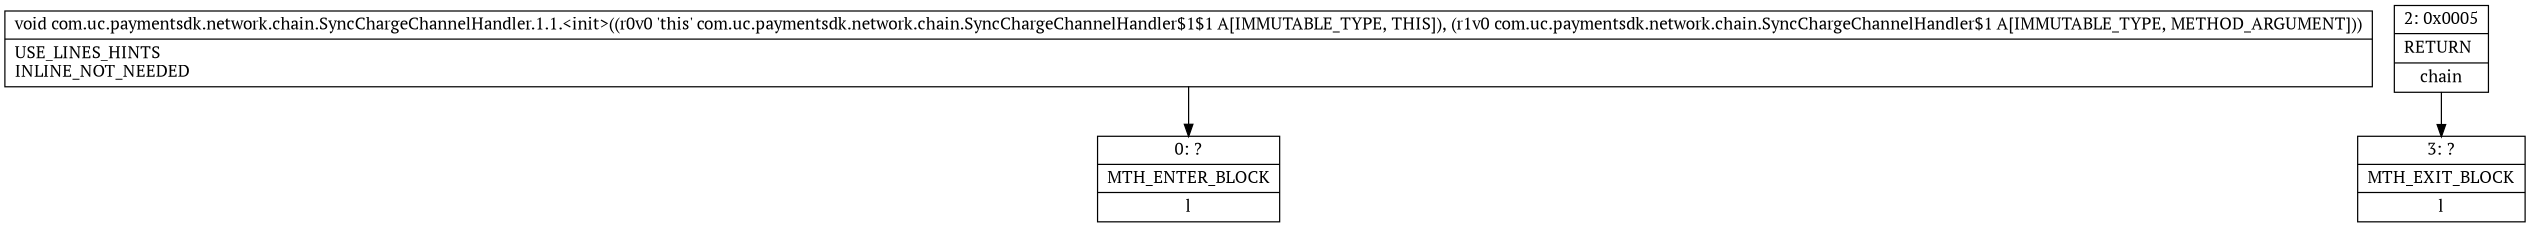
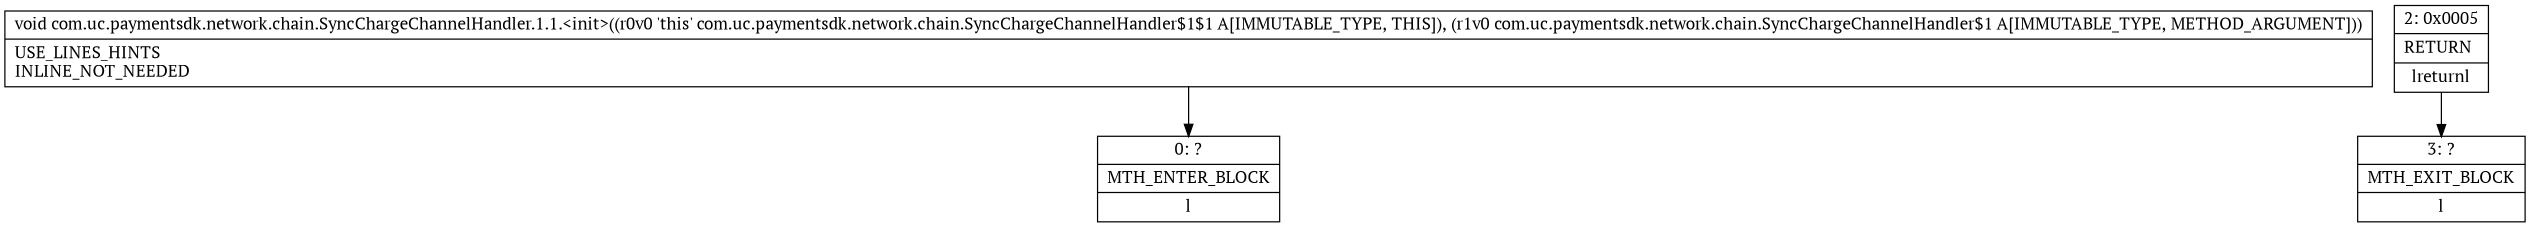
(2441, 77) -> (2441, 77)
